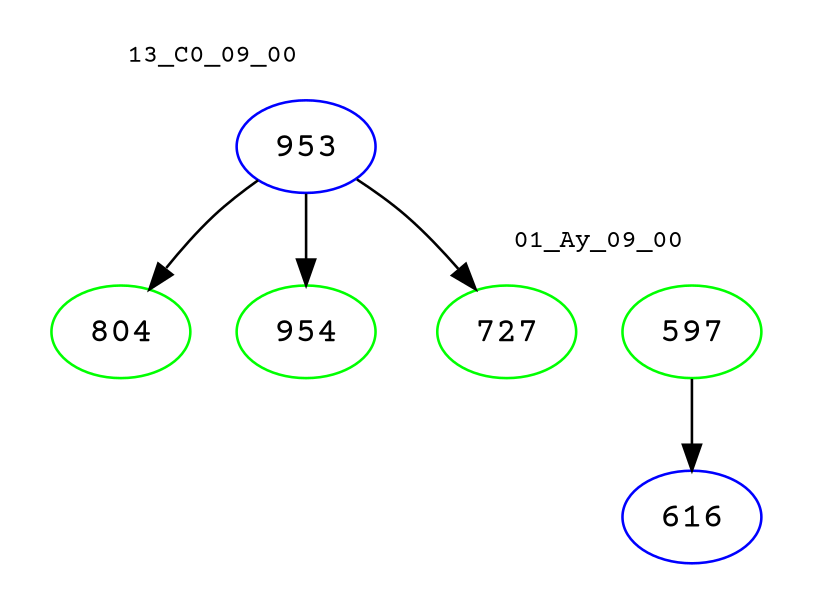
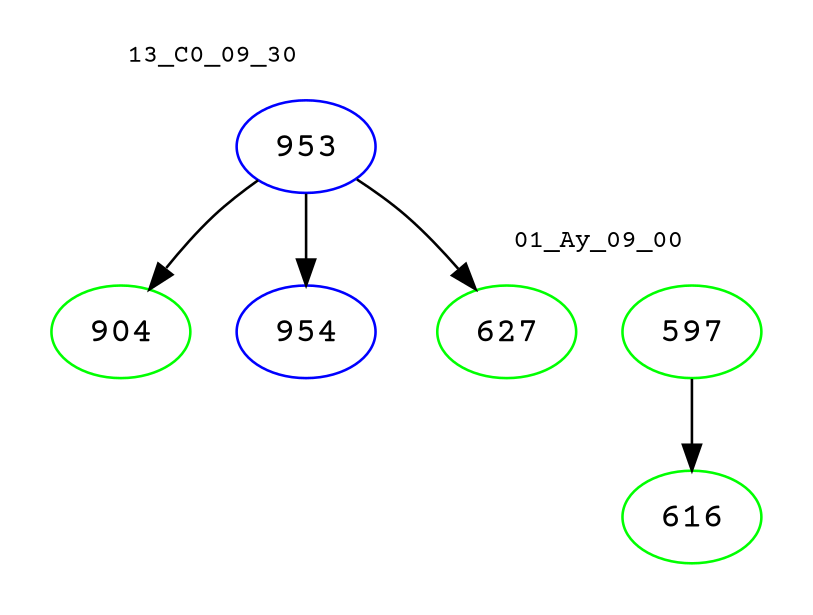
(213, 55) -> (213, 55)
(121, 332) -> (121, 332)
(306, 332) -> (306, 332)
(507, 332) -> (507, 332)
(692, 517) -> (692, 517)
